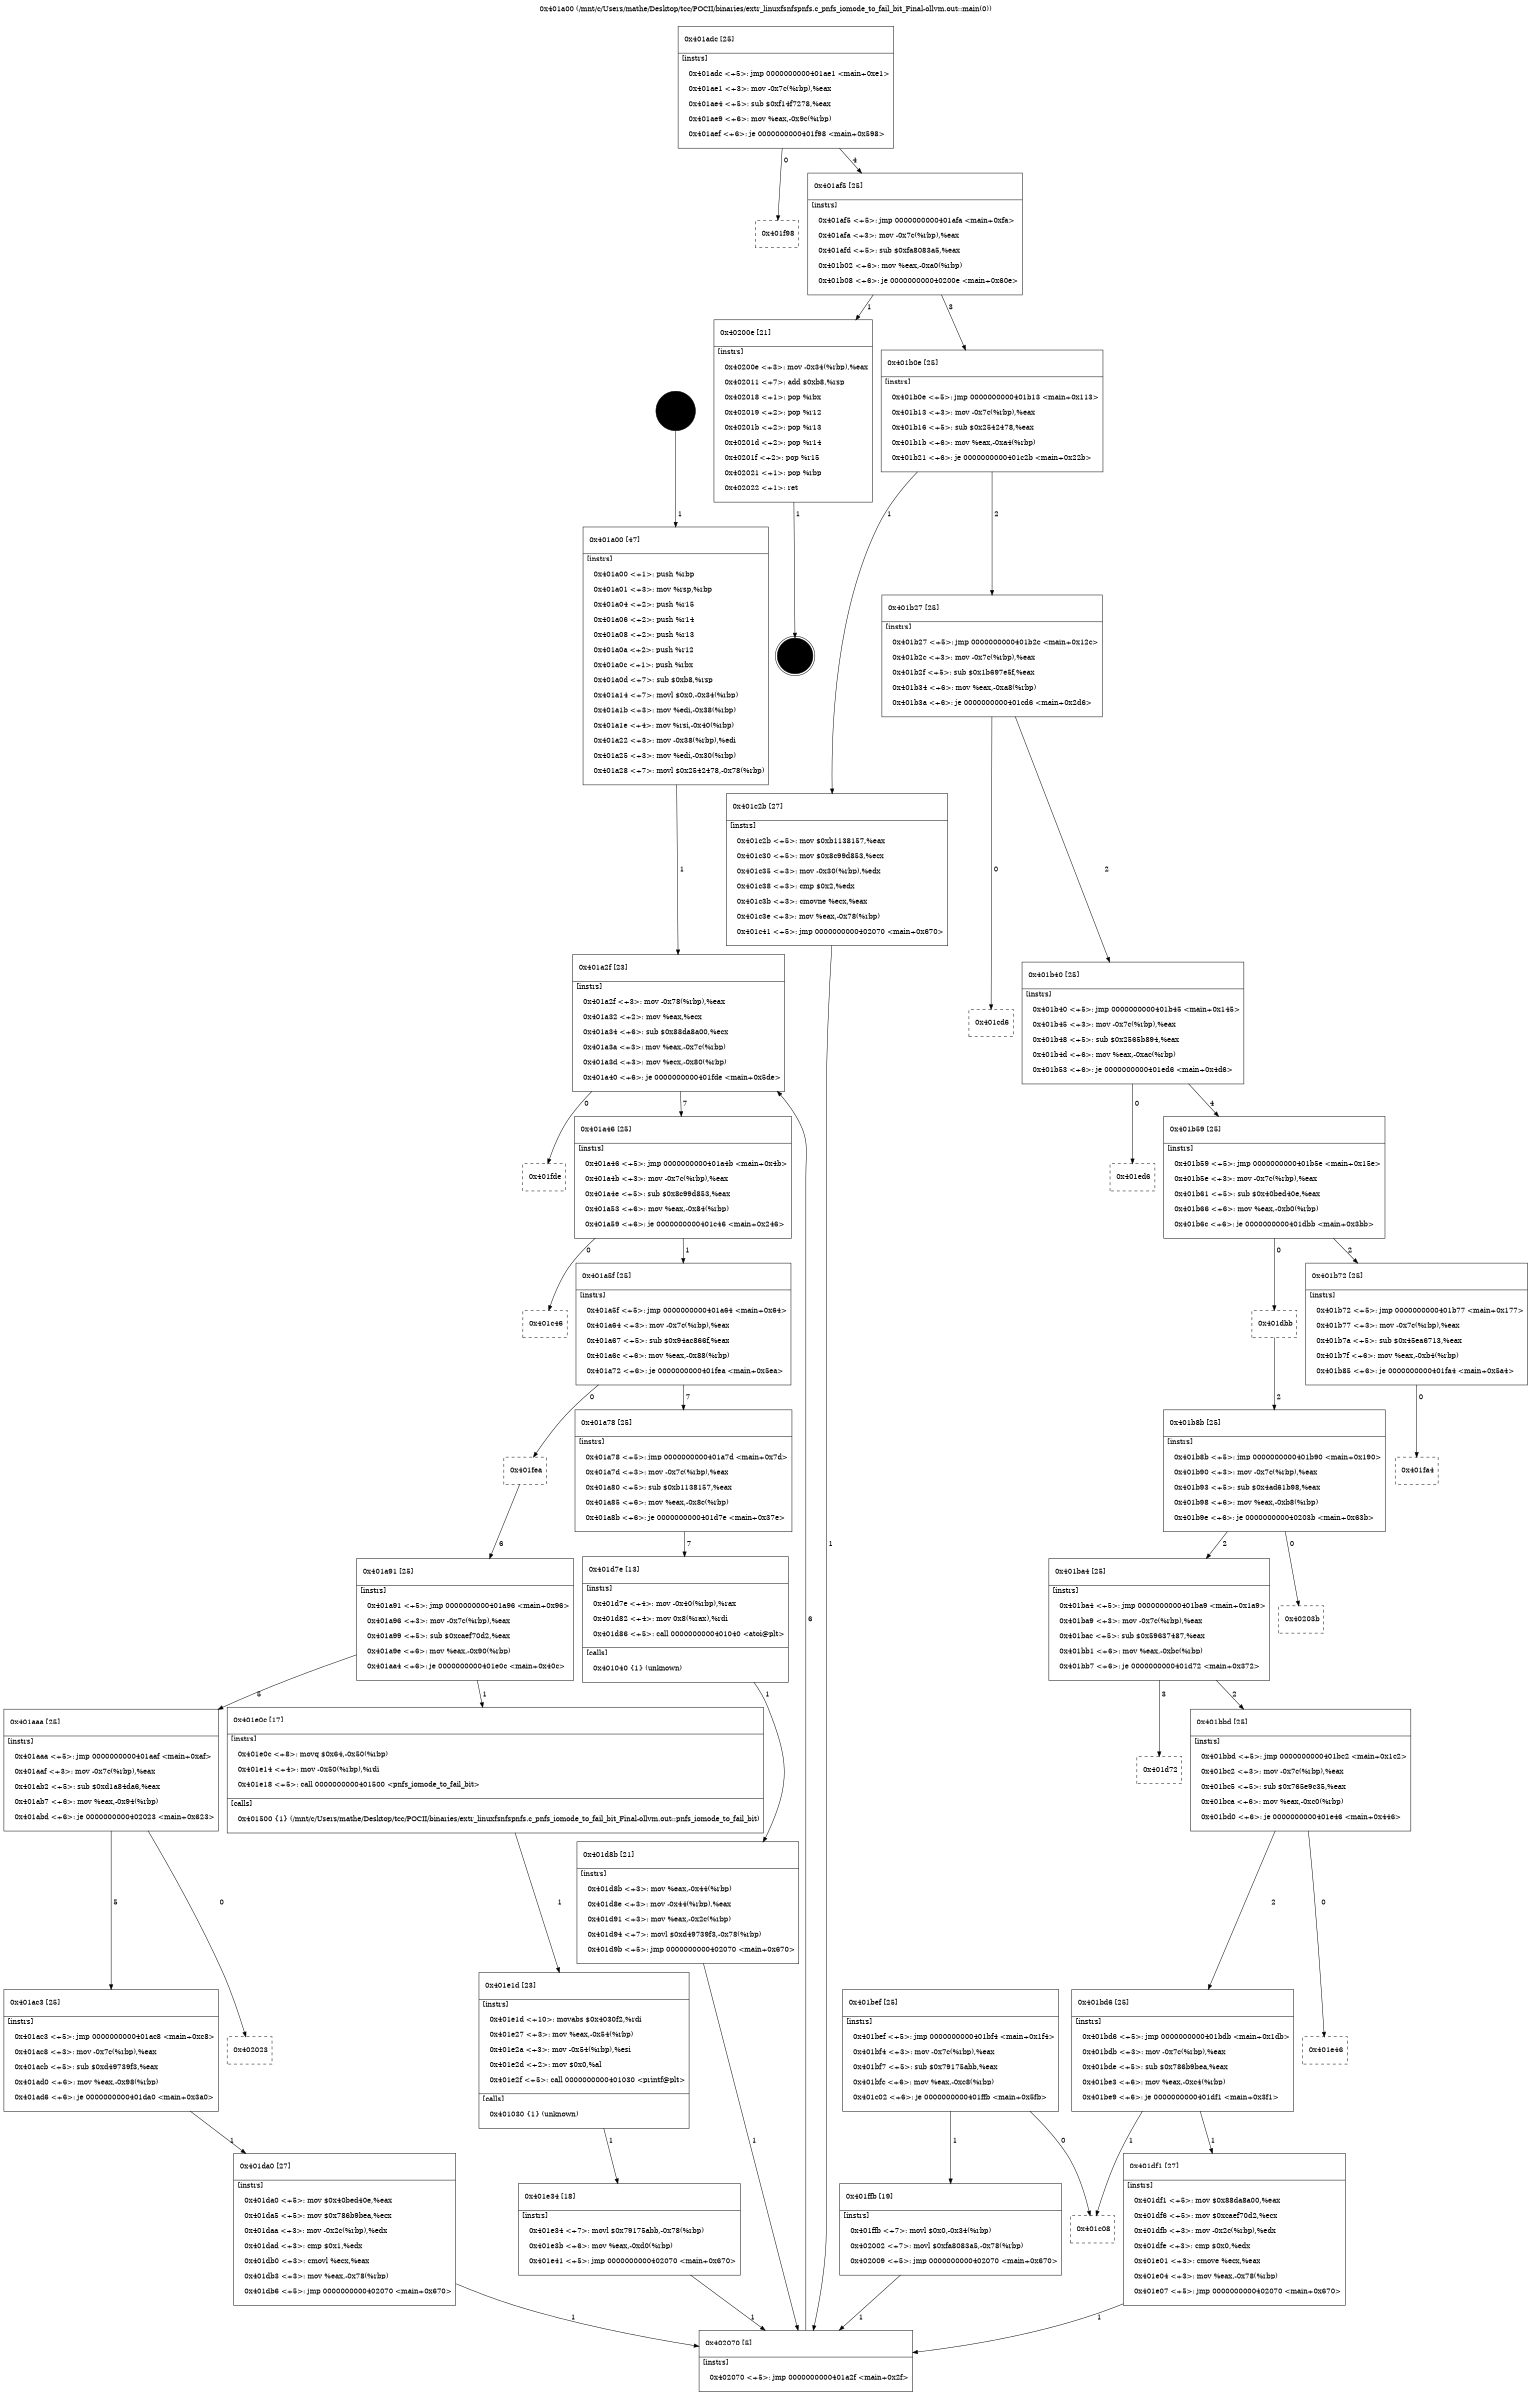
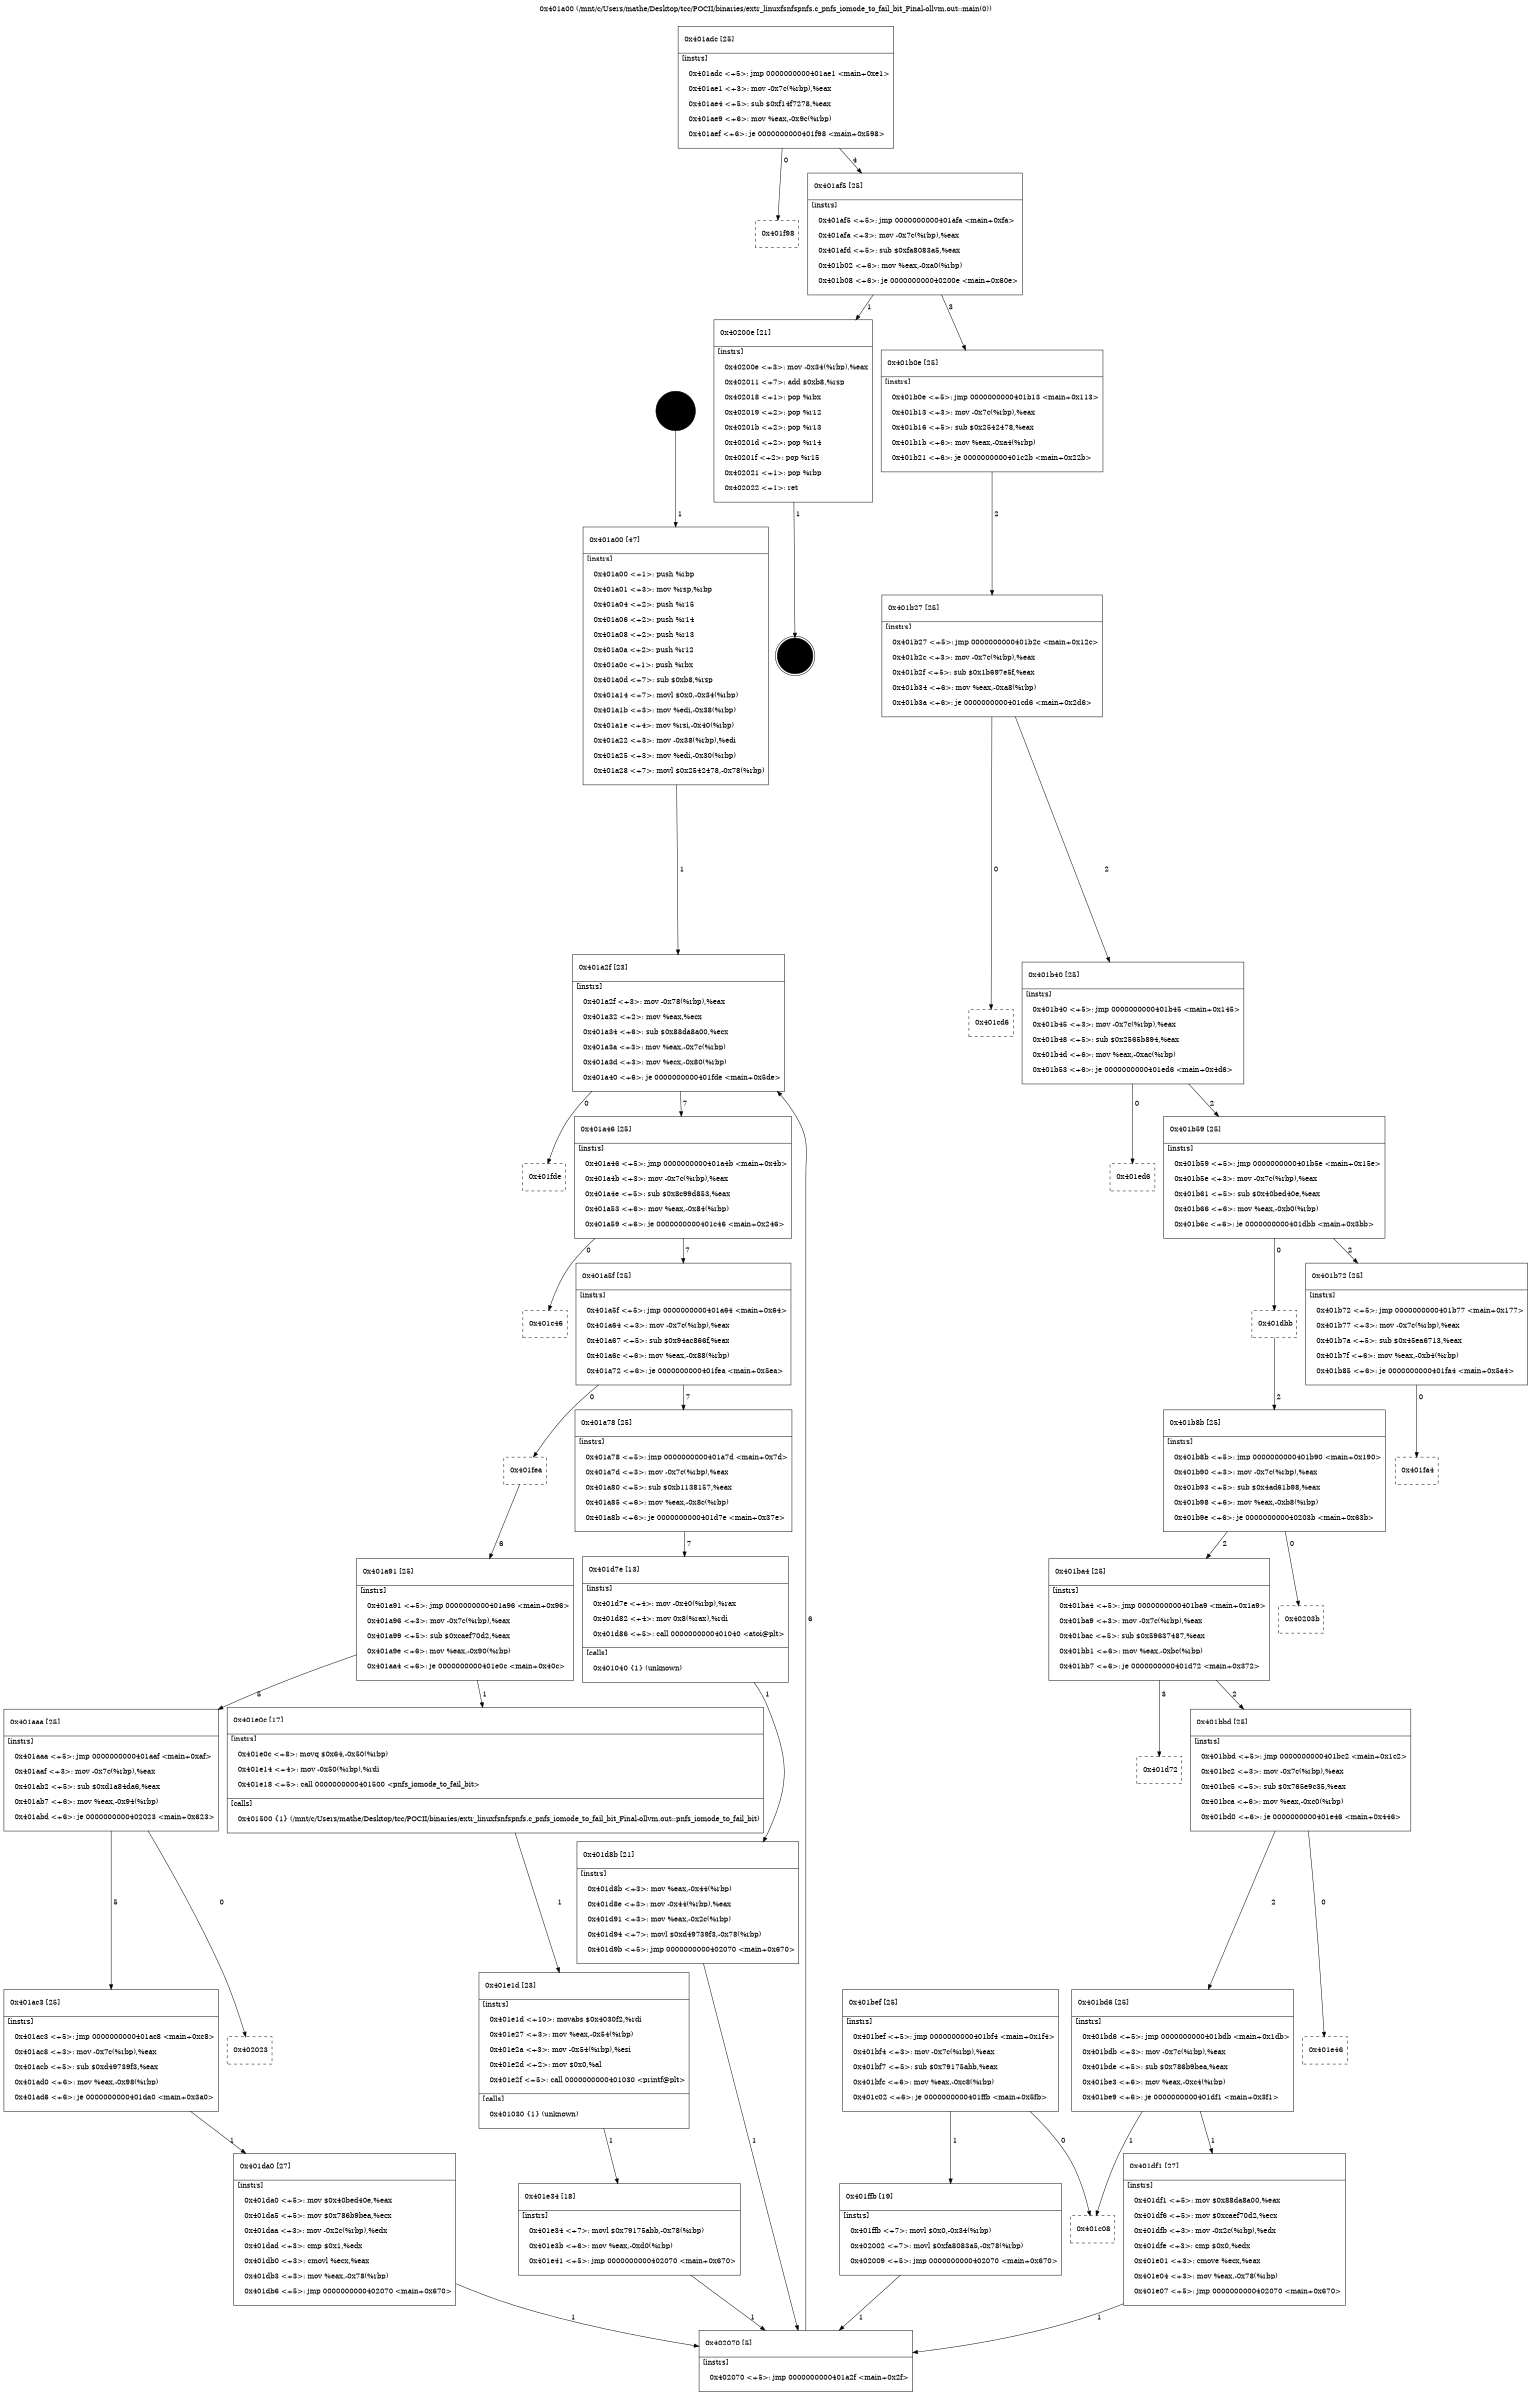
(837, 870) -> none
(1211, 1104) -> (1211, 1104)
(686, 1251) -> (686, 1251)
